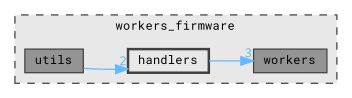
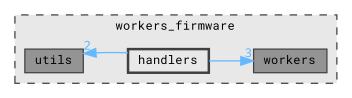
(99, 69) -> (112, 53)
